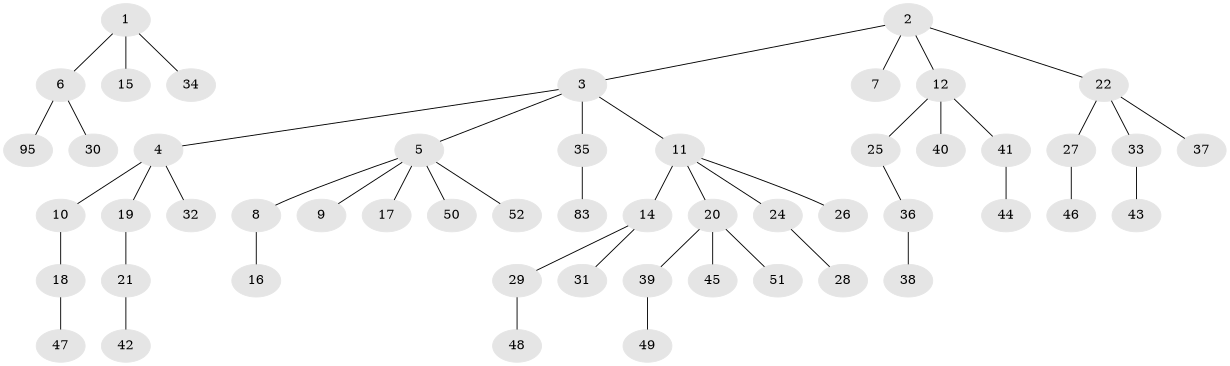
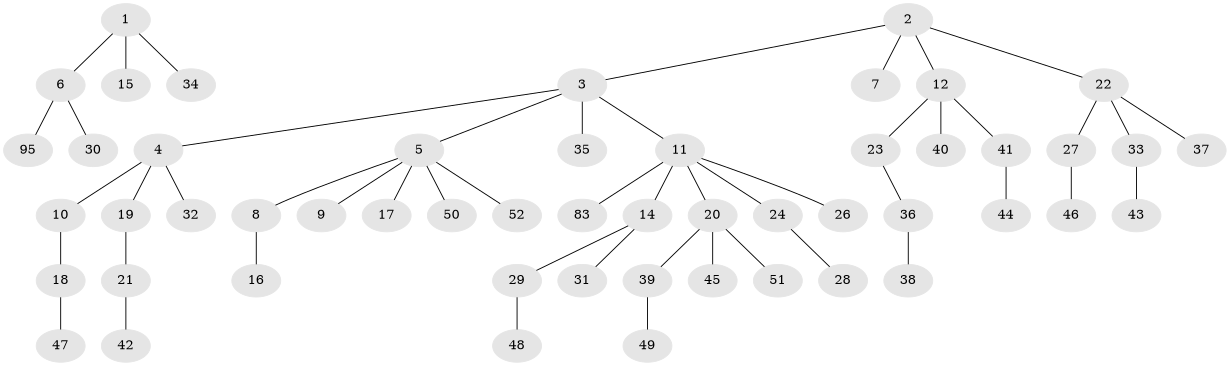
(876, 150) -> (876, 150)
(582, 183) -> (631, 183)
